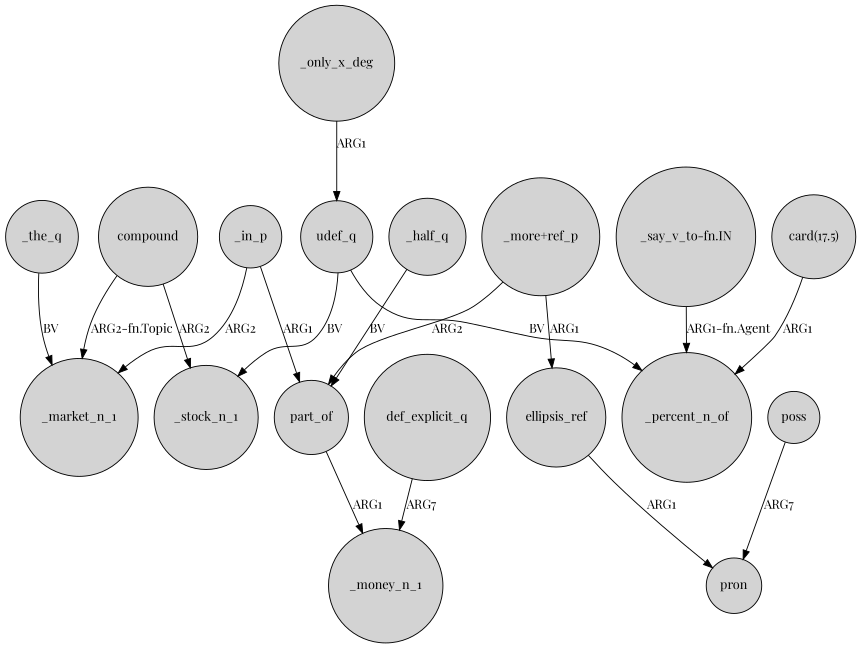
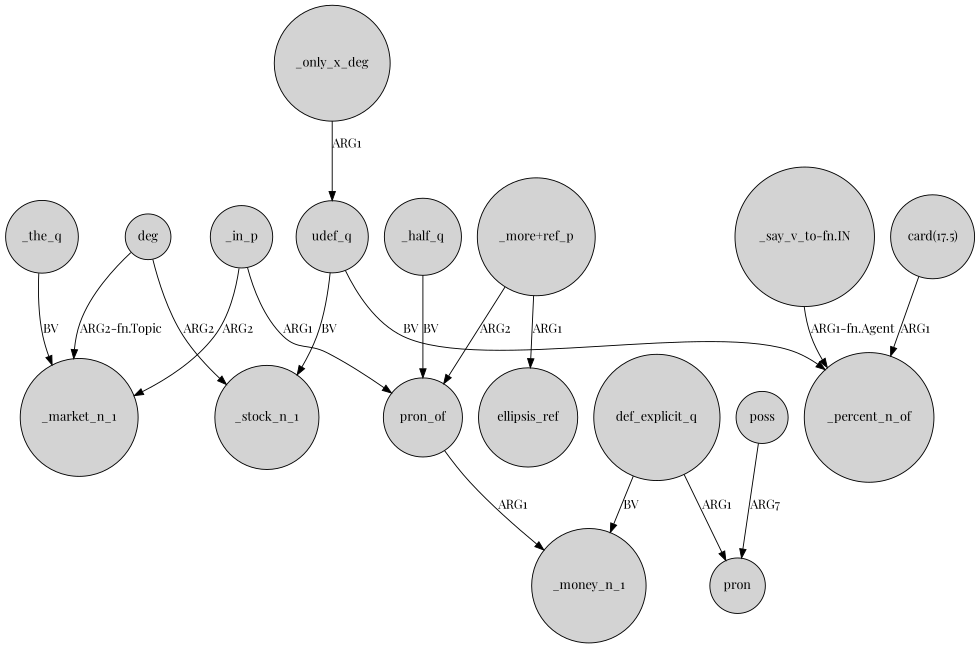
(148, 237) -> (148, 237)
(311, 417) -> (423, 417)
(422, 505) -> (632, 505)
(645, 511) -> (703, 513)
